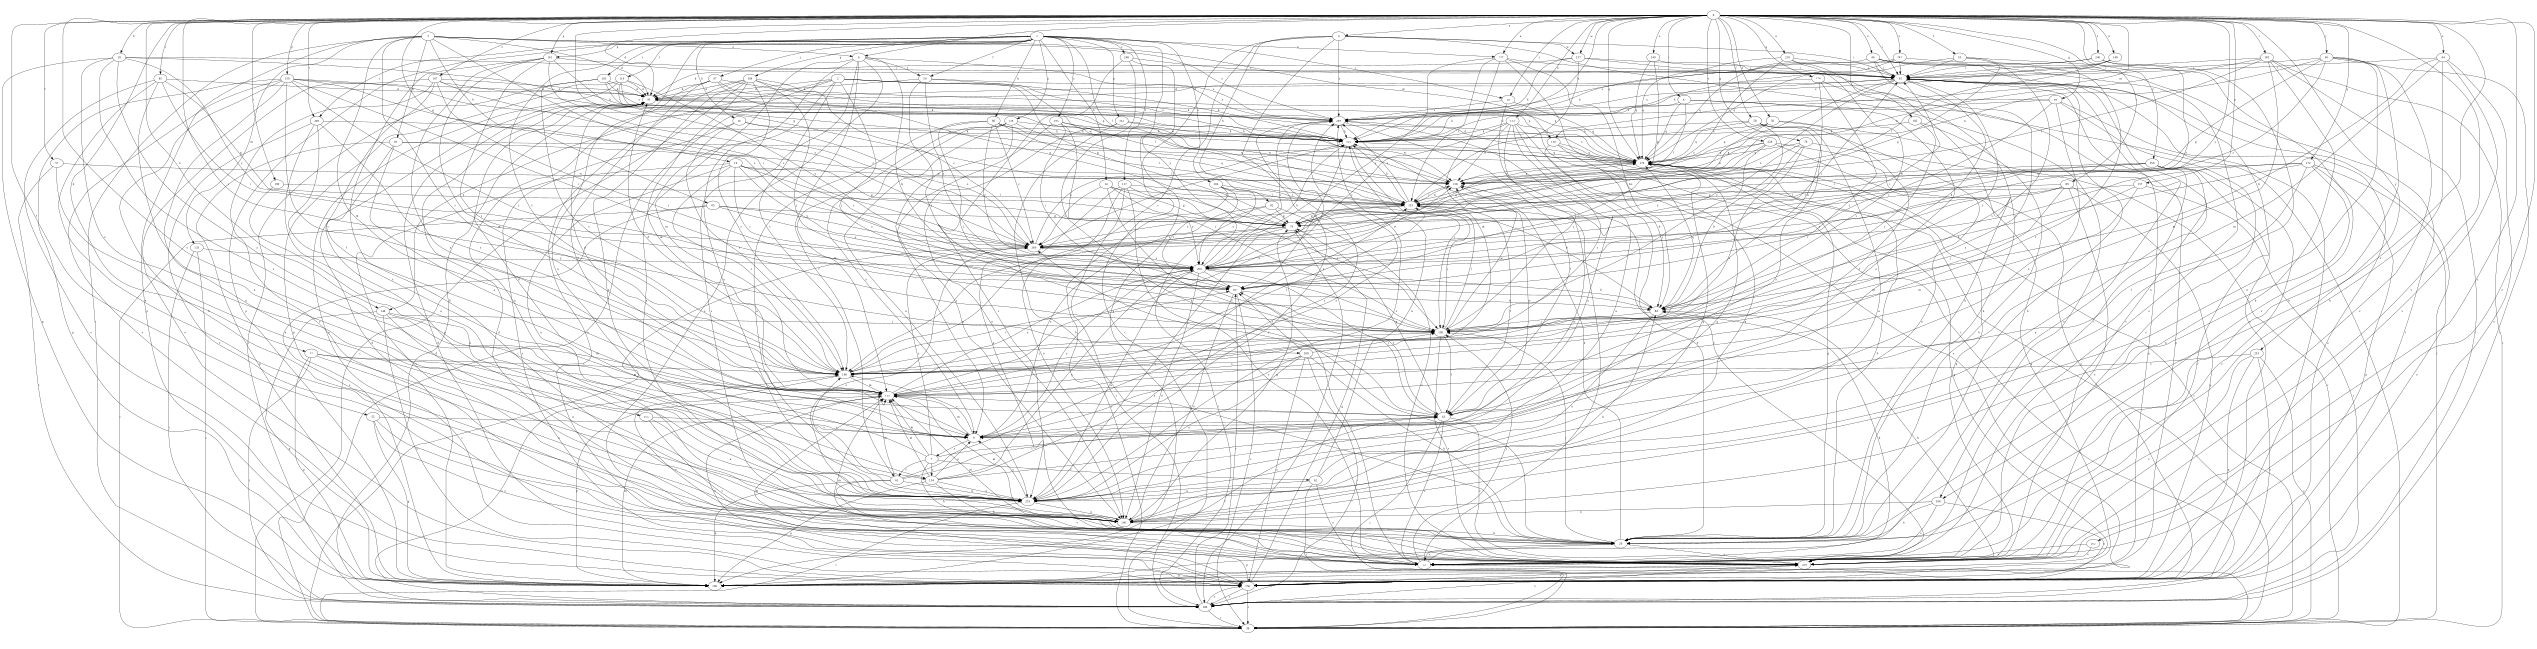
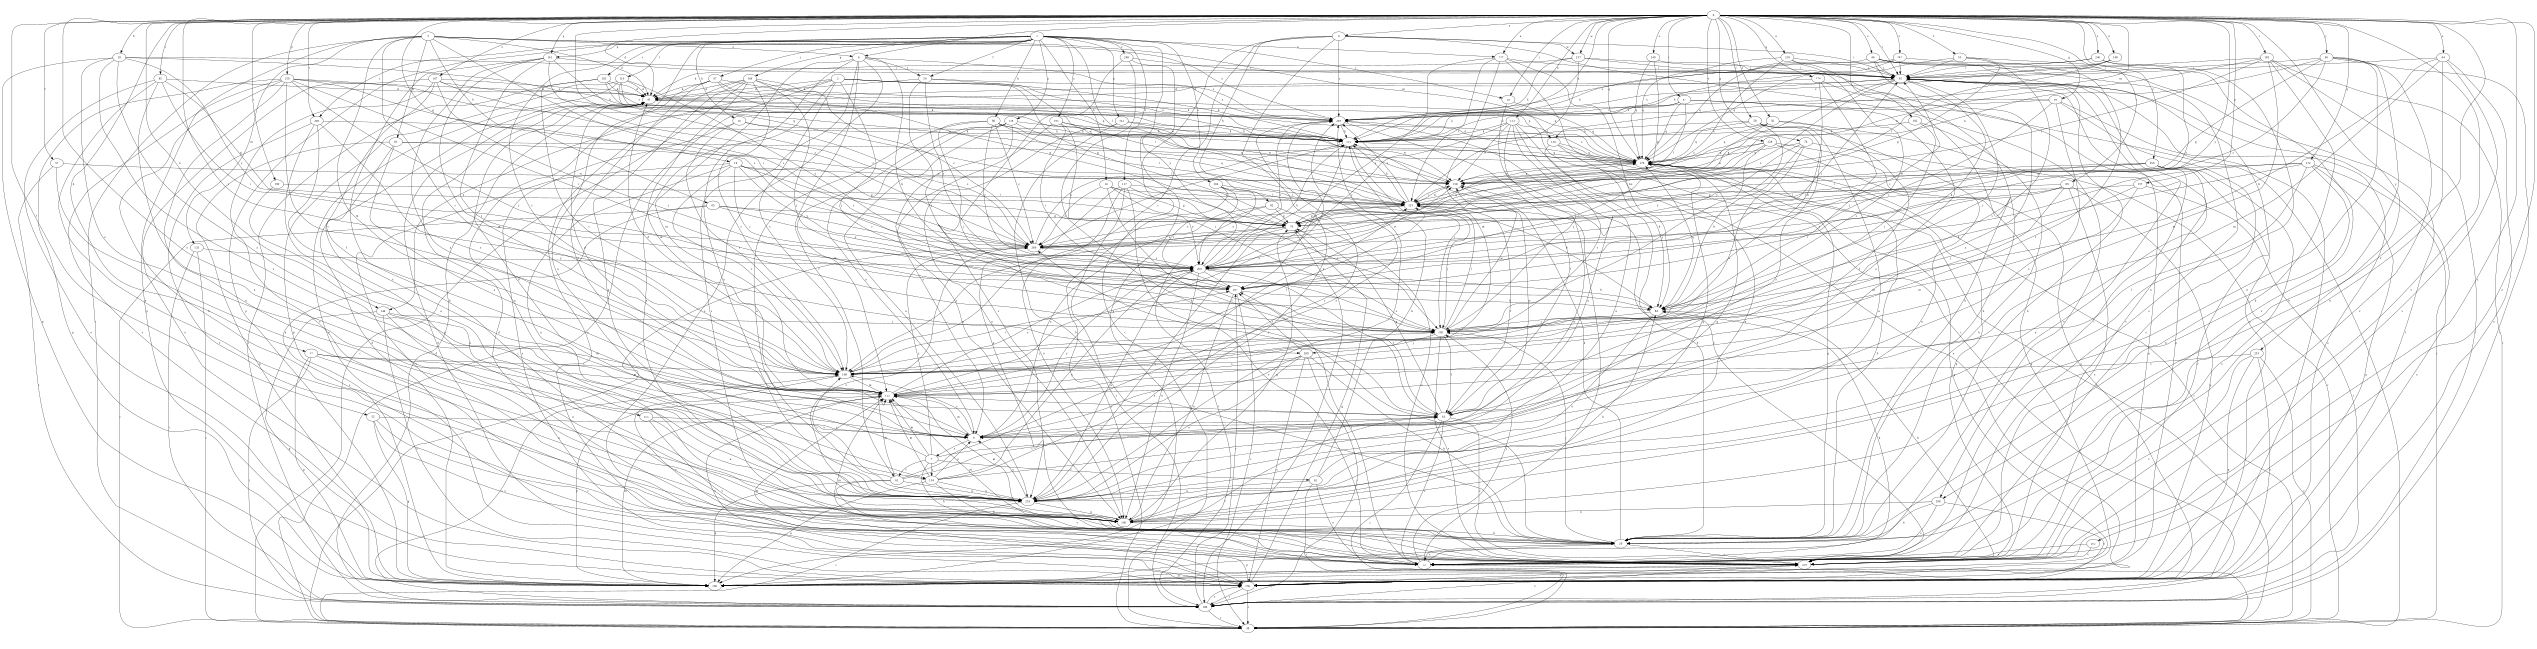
(1425, 110) -> (1580, 111)
(1369, 344) -> (1361, 350)
